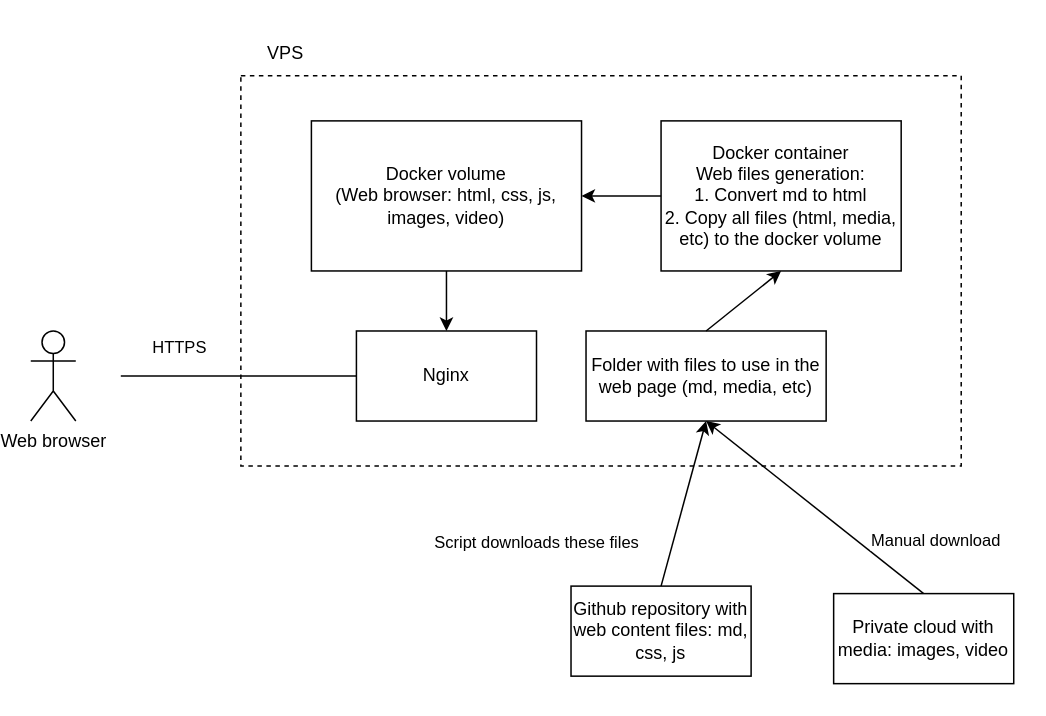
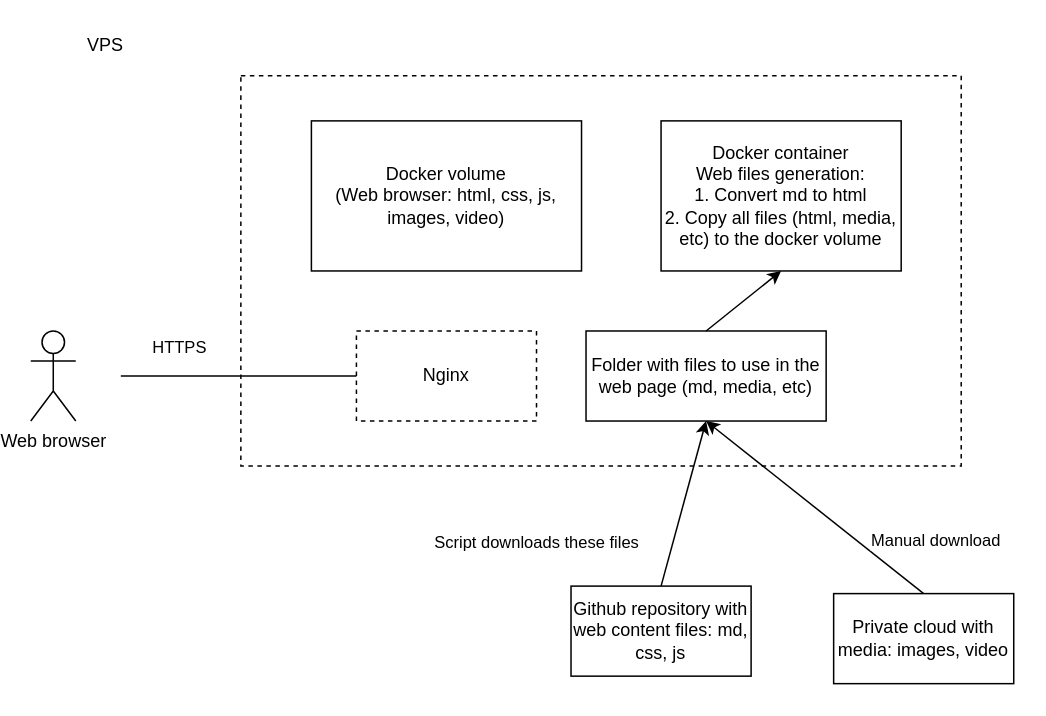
(286, 53) -> (106, 46)
(626, 196) -> none
(446, 296) -> none
(446, 376) -> (446, 376)
